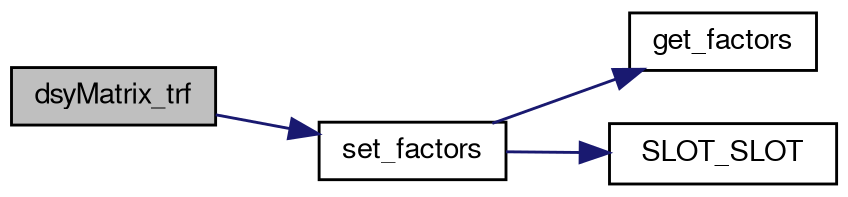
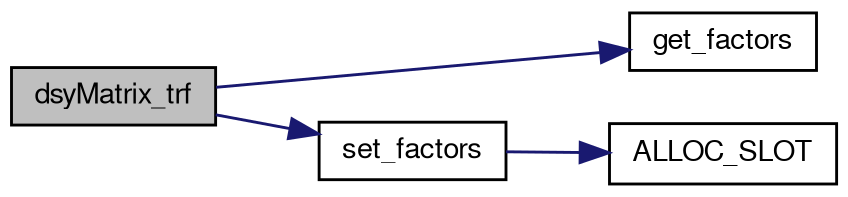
(554, 101) -> (408, 70)
(723, 154) -> (723, 154)
